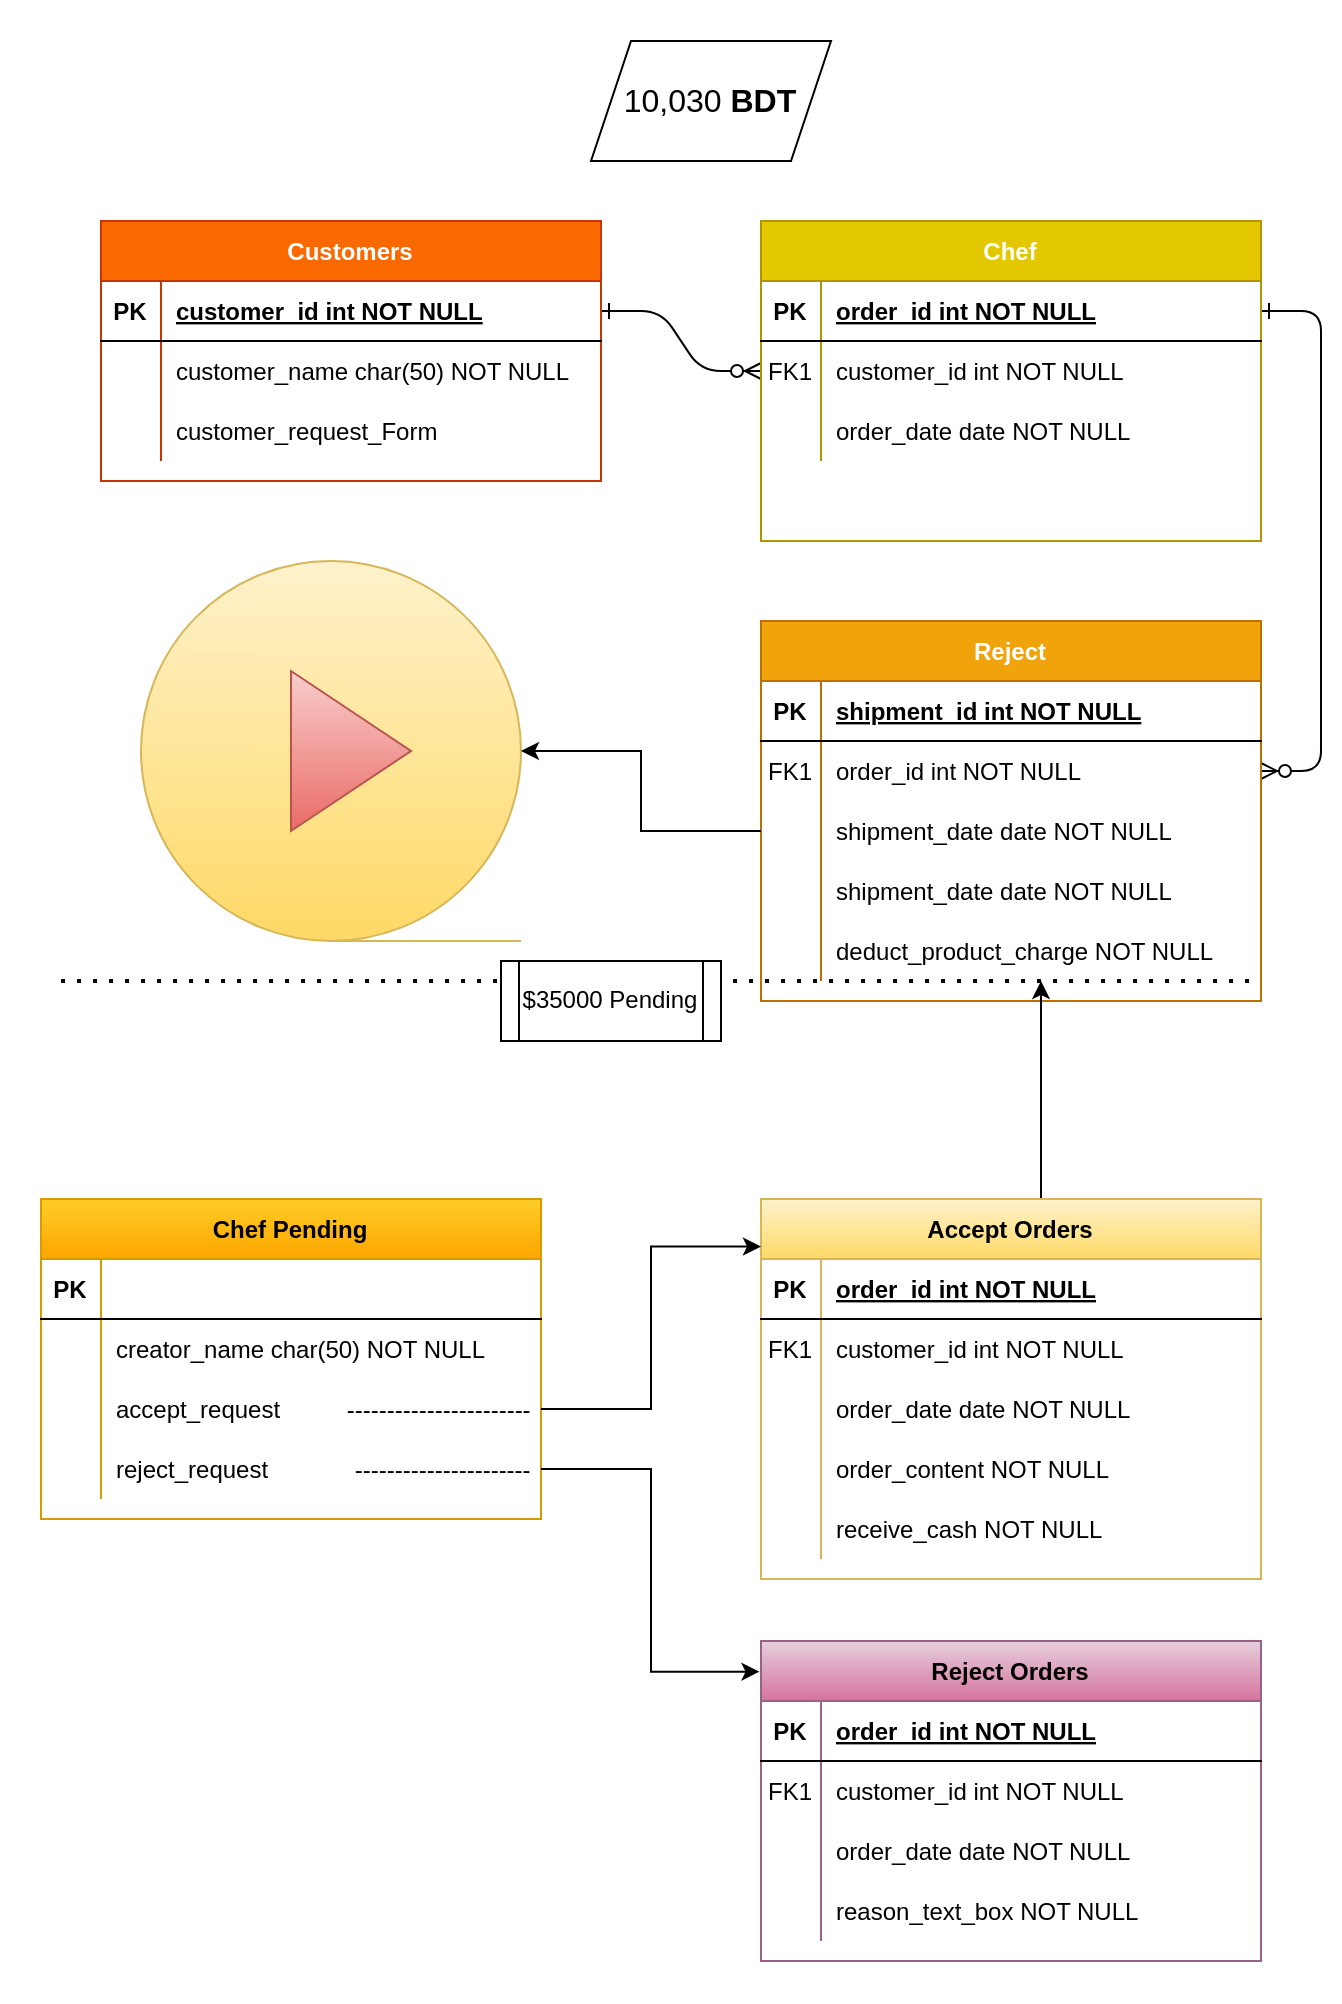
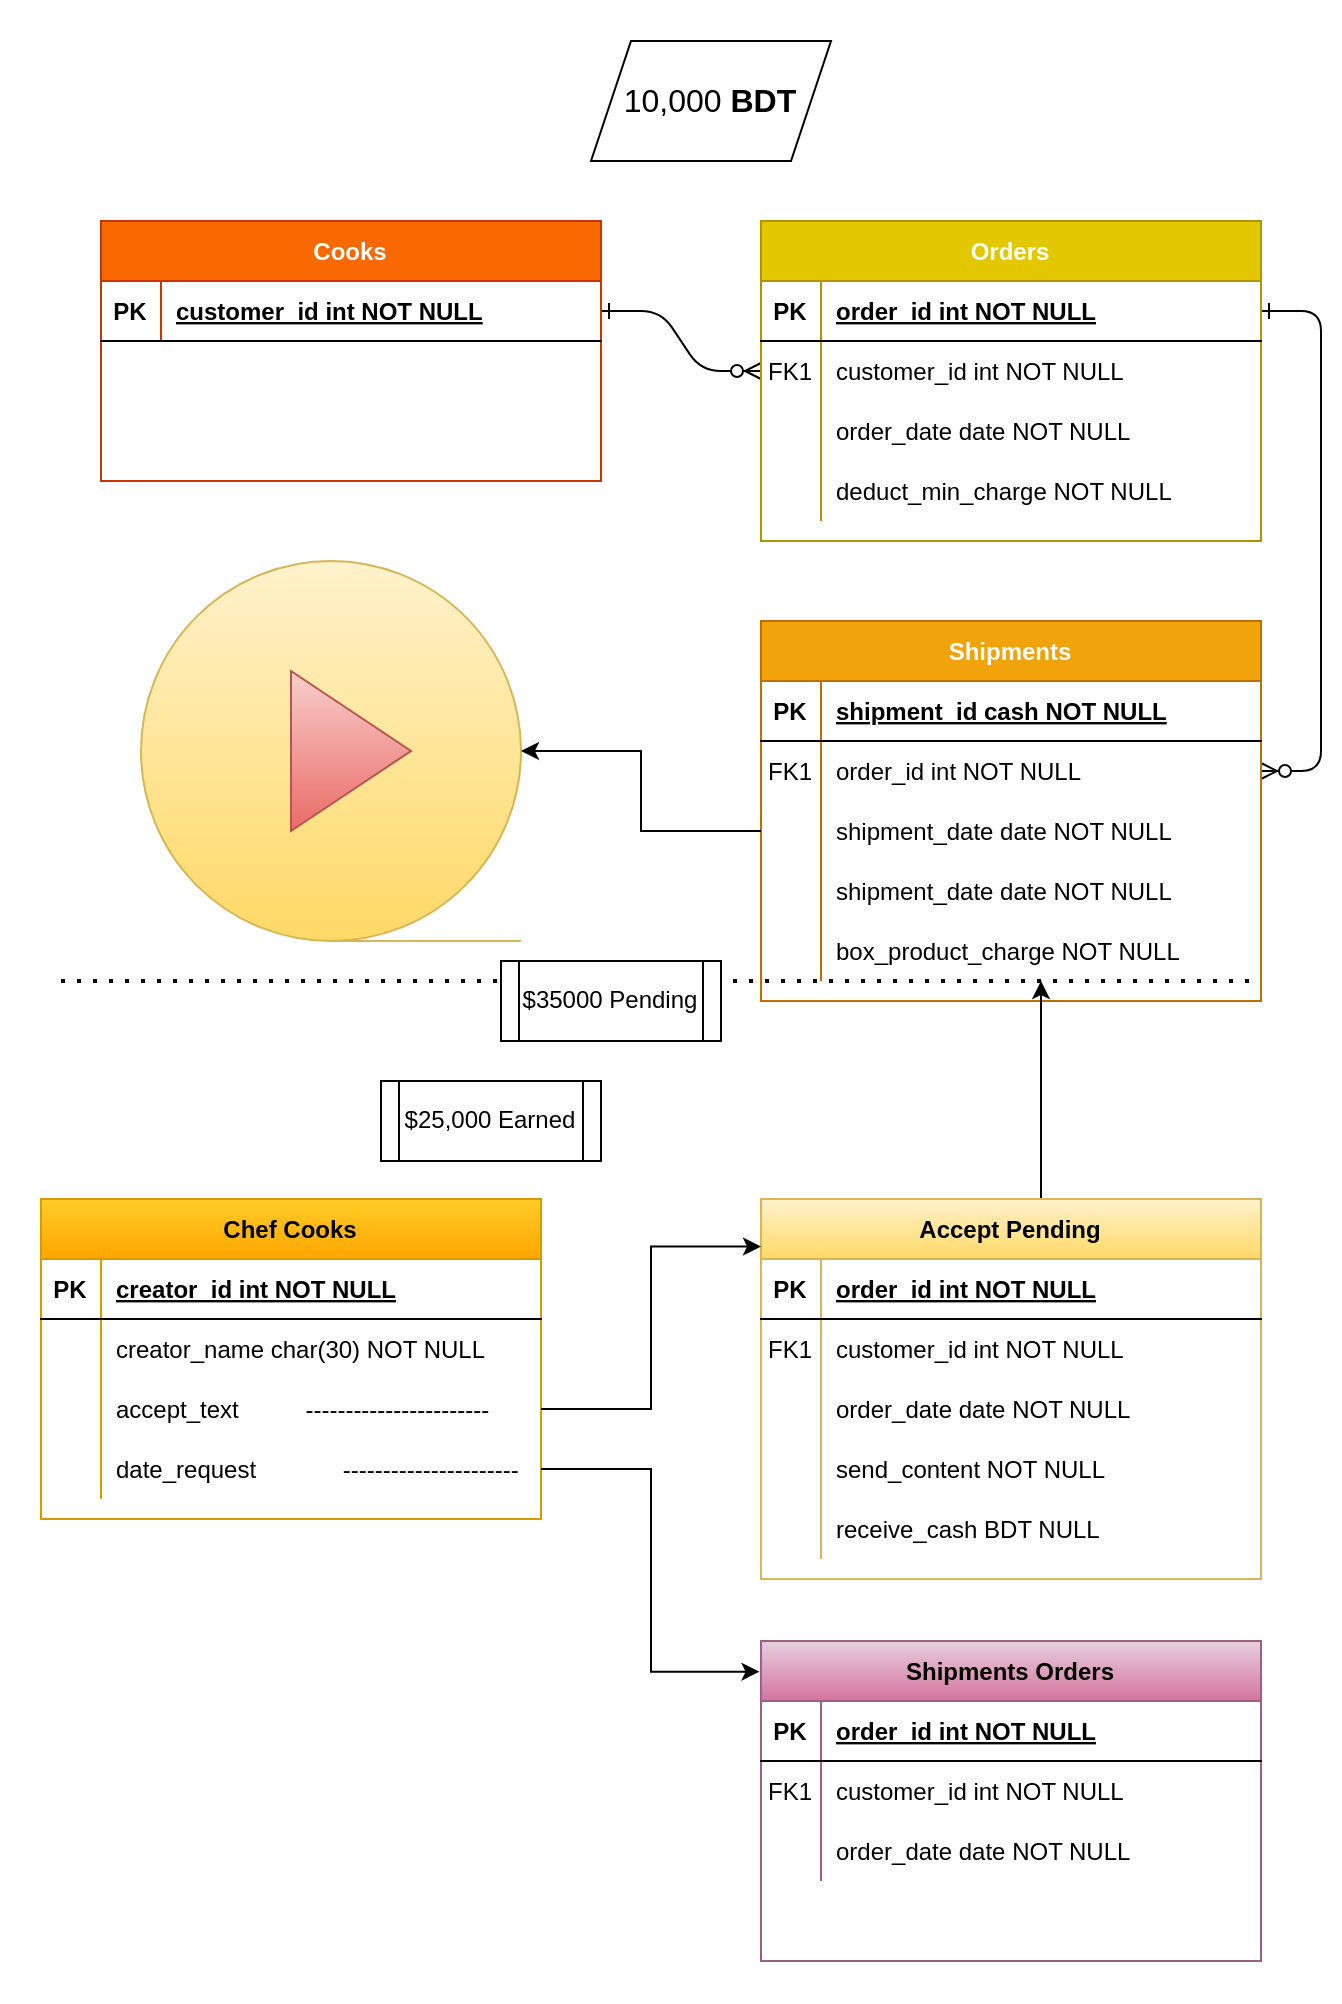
(711, 101) -> (711, 101)
(350, 252) -> (350, 252)
(1010, 252) -> (1010, 252)
(381, 371) -> none
(381, 431) -> none
none -> (1041, 491)
(1010, 652) -> (1010, 652)
(982, 712) -> (992, 712)
(1031, 952) -> (1011, 952)
none -> (491, 1121)
(290, 1230) -> (290, 1230)
(1010, 1230) -> (1010, 1230)
none -> (321, 1289)
(308, 1350) -> (308, 1350)
(416, 1410) -> (396, 1410)
(427, 1470) -> (413, 1470)
(978, 1470) -> (971, 1470)
(968, 1530) -> (968, 1530)
(1010, 1672) -> (1010, 1672)
(1041, 1911) -> none
